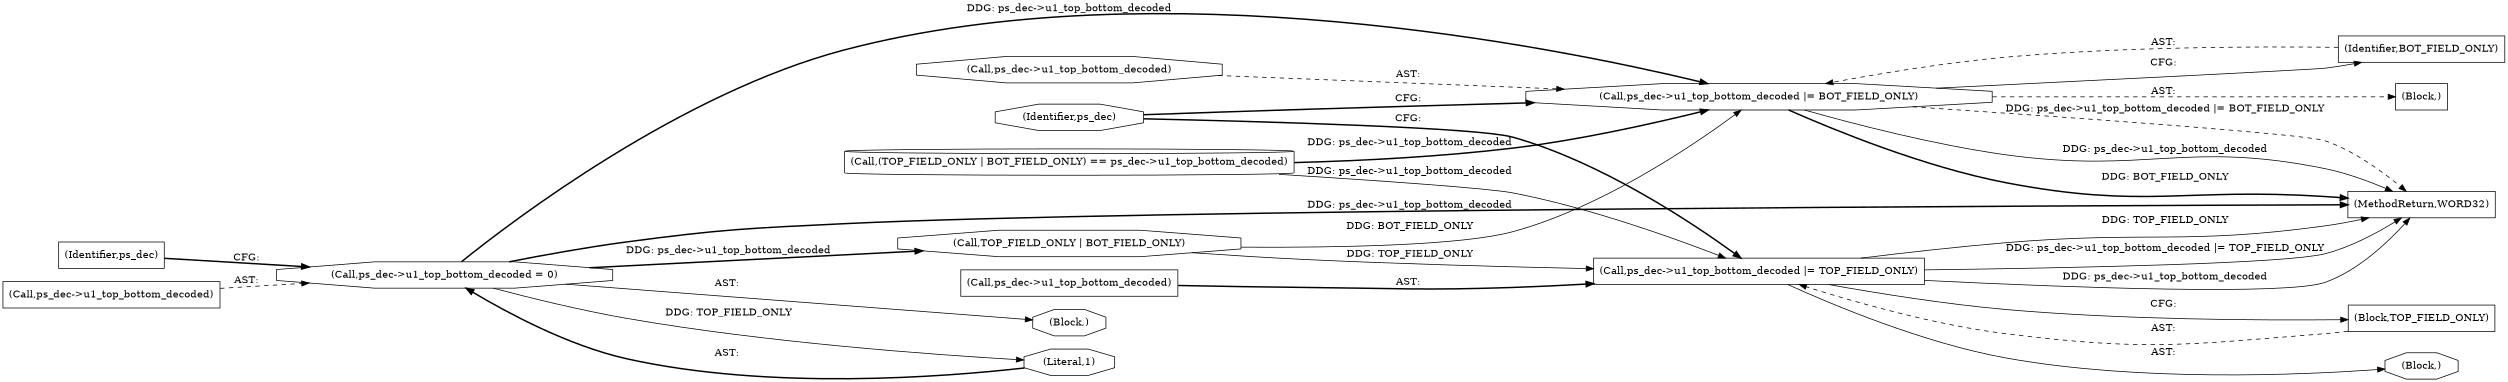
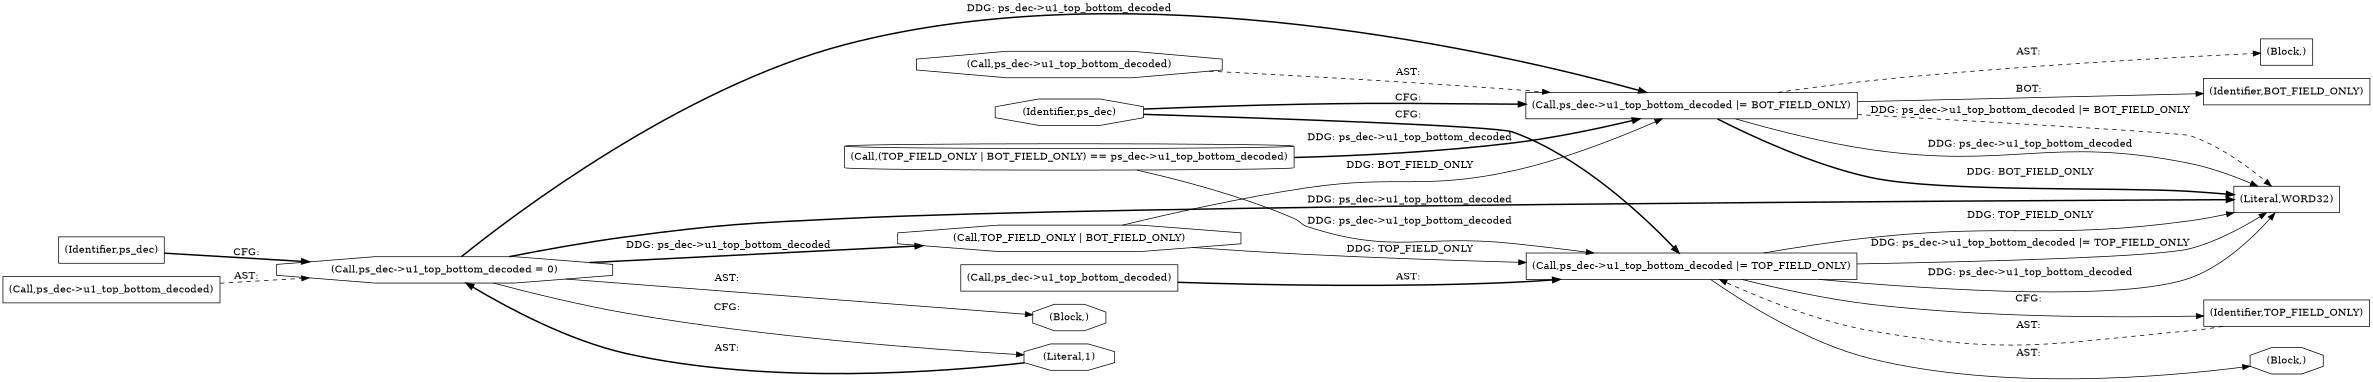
(2085, 52) -> none
(2165, 63) -> (2030, 89)
(1759, 97) -> (1692, 106)
(2422, 205) -> (2287, 199)
(729, 313) -> (729, 308)
(2422, 318) -> (2287, 313)
